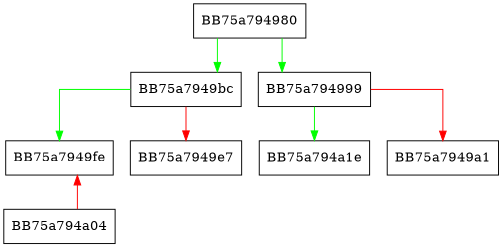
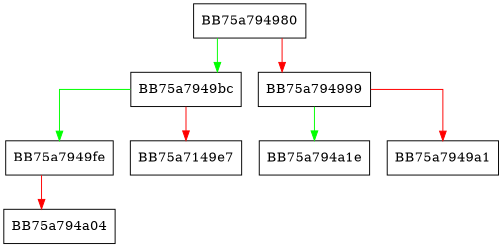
(282, 50) -> (282, 50)
(186, 158) -> (186, 158)
(77, 197) -> (42, 187)
